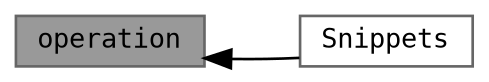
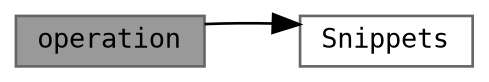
(266, 59) -> (239, 23)
